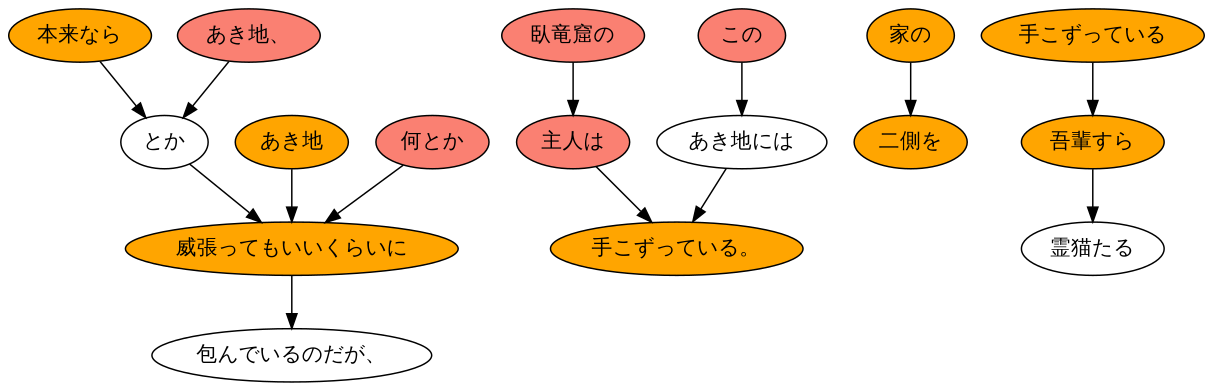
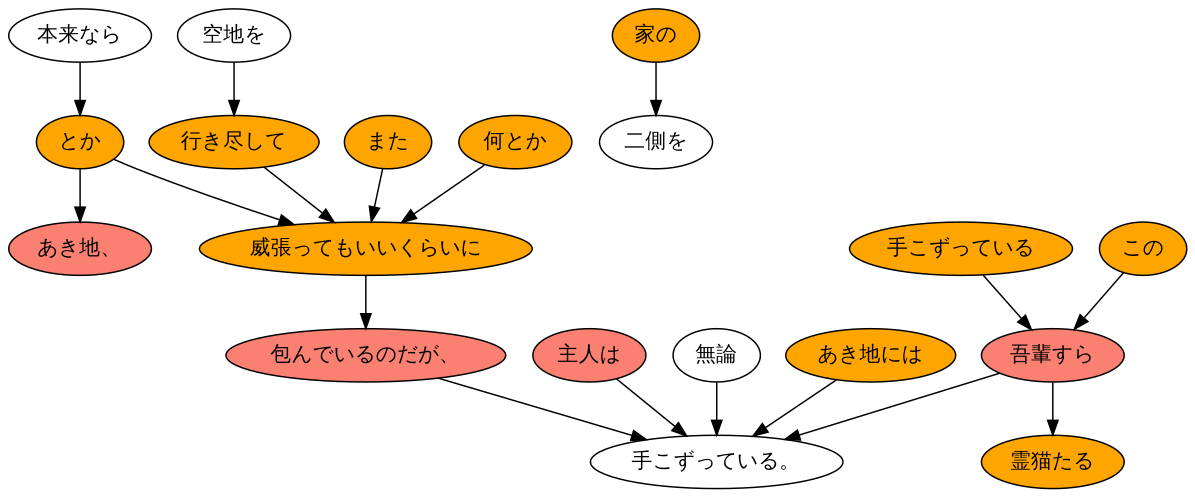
(80, 36) -> (80, 36)
none -> (234, 36)
(573, 36) -> none
(742, 36) -> (1143, 249)
(742, 82) -> (1104, 295)
(211, 84) -> (80, 188)
(164, 142) -> (80, 142)
(292, 142) -> (234, 142)
none -> (388, 142)
(432, 142) -> (515, 142)
(742, 142) -> (871, 355)
(911, 142) -> (656, 142)
(1093, 142) -> (1053, 355)
(677, 249) -> (717, 462)
(1093, 249) -> (1053, 462)
(292, 355) -> (366, 355)
none -> (717, 355)
none -> (899, 404)
none -> (535, 407)
